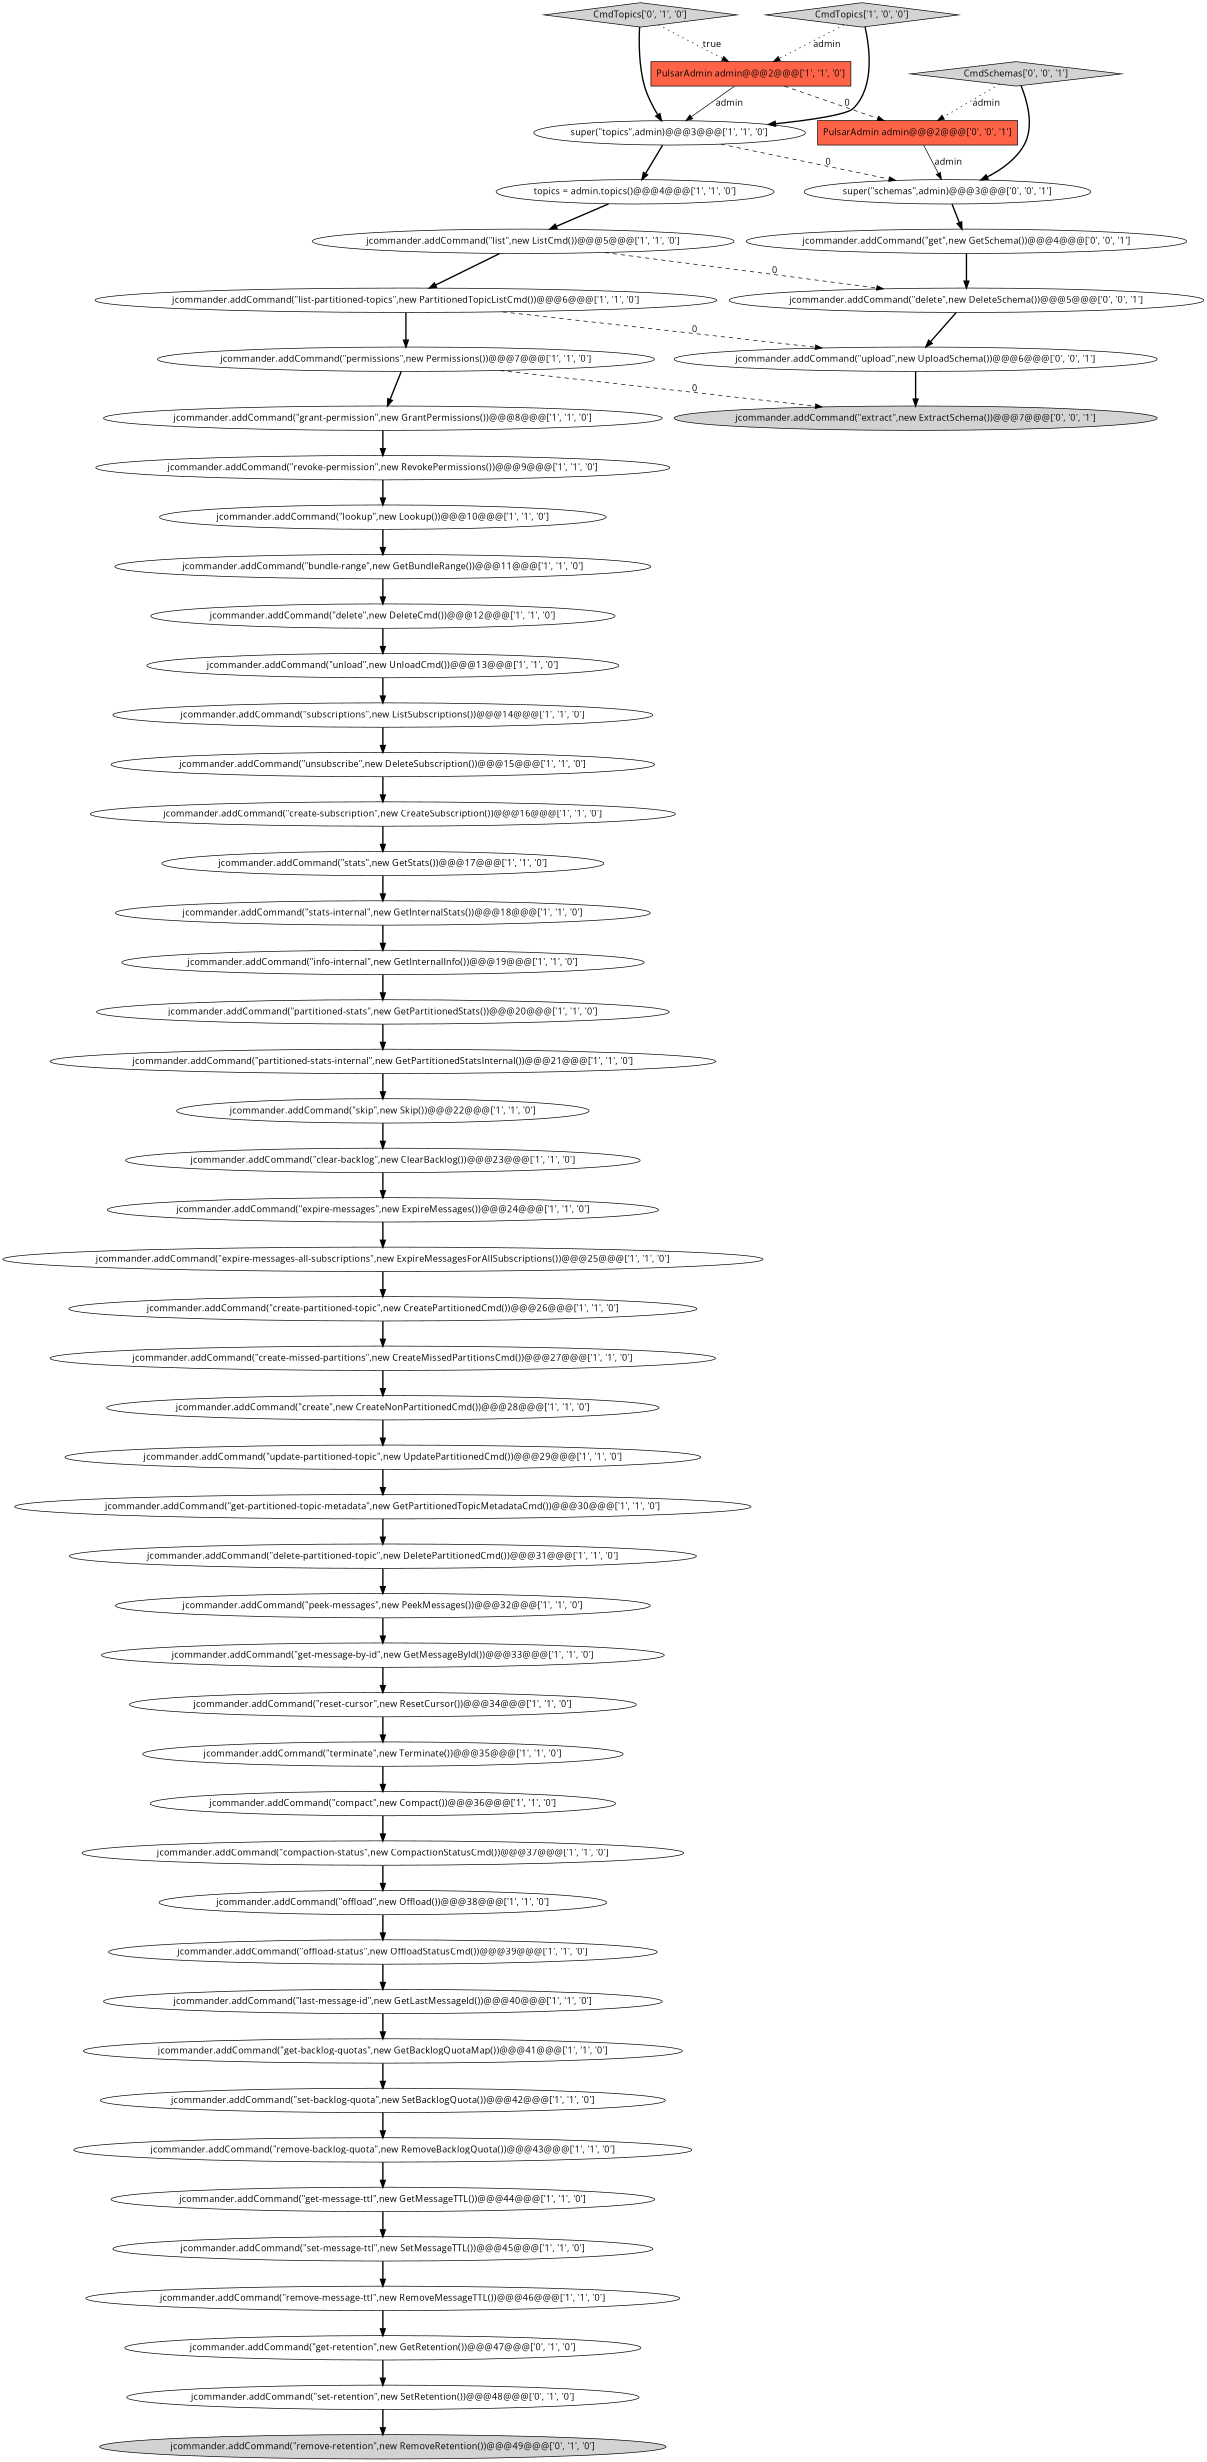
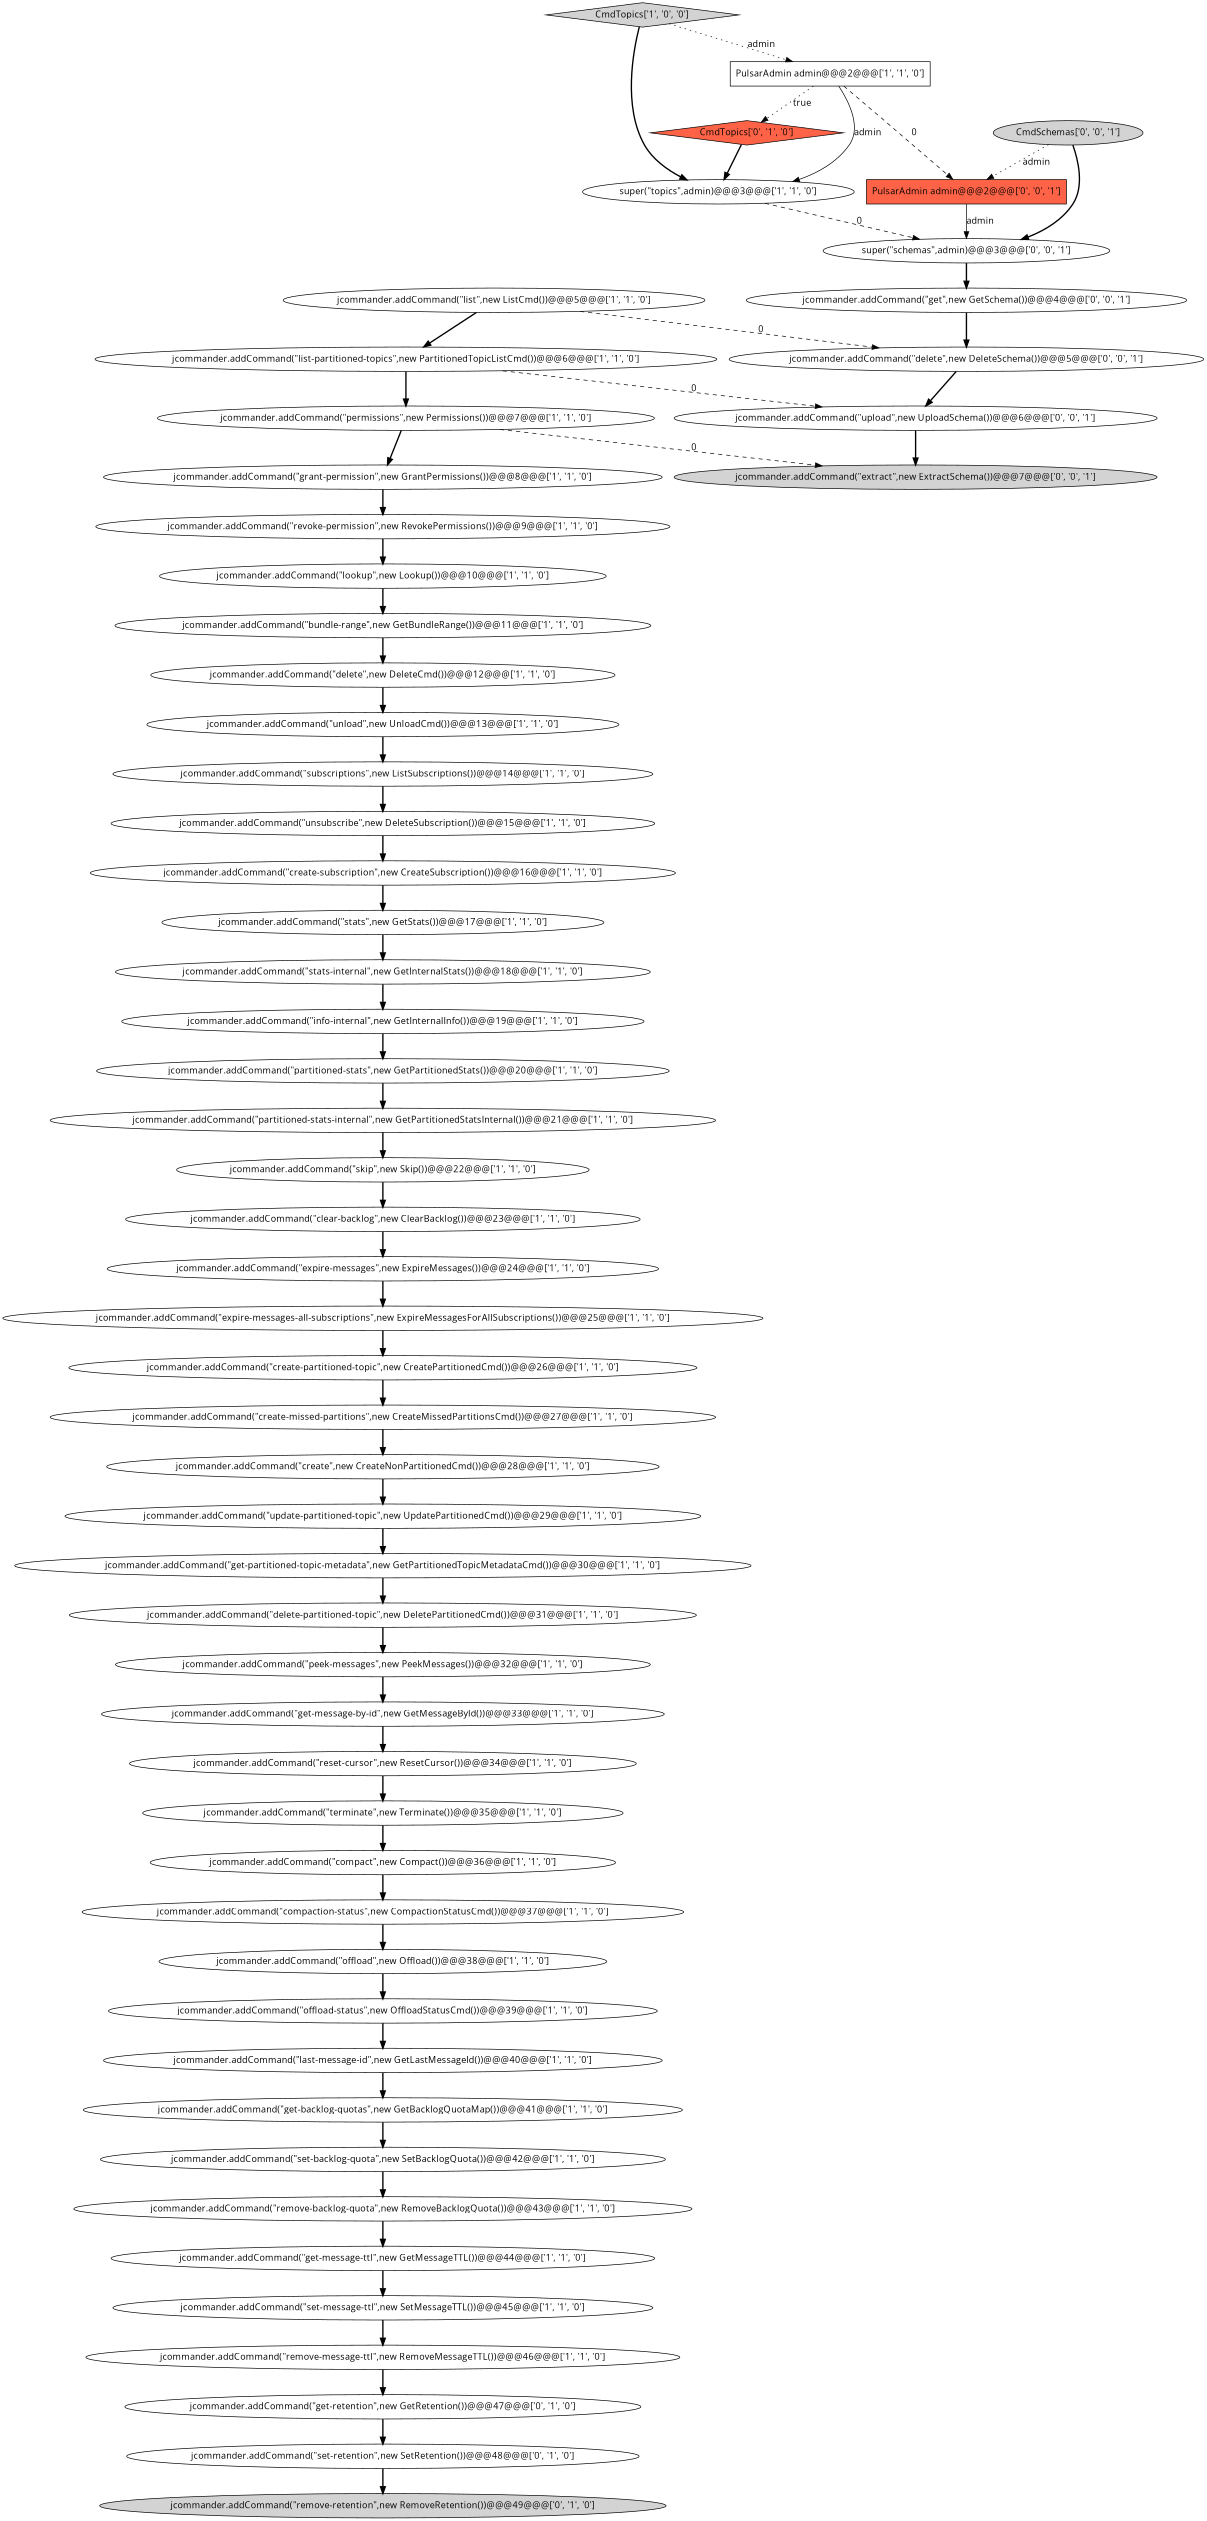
(640, 15) -> (747, 133)
(691, 42) -> (790, 102)
(751, 74) -> (830, 74)
(1016, 74) -> (1068, 133)
(635, 192) -> none
